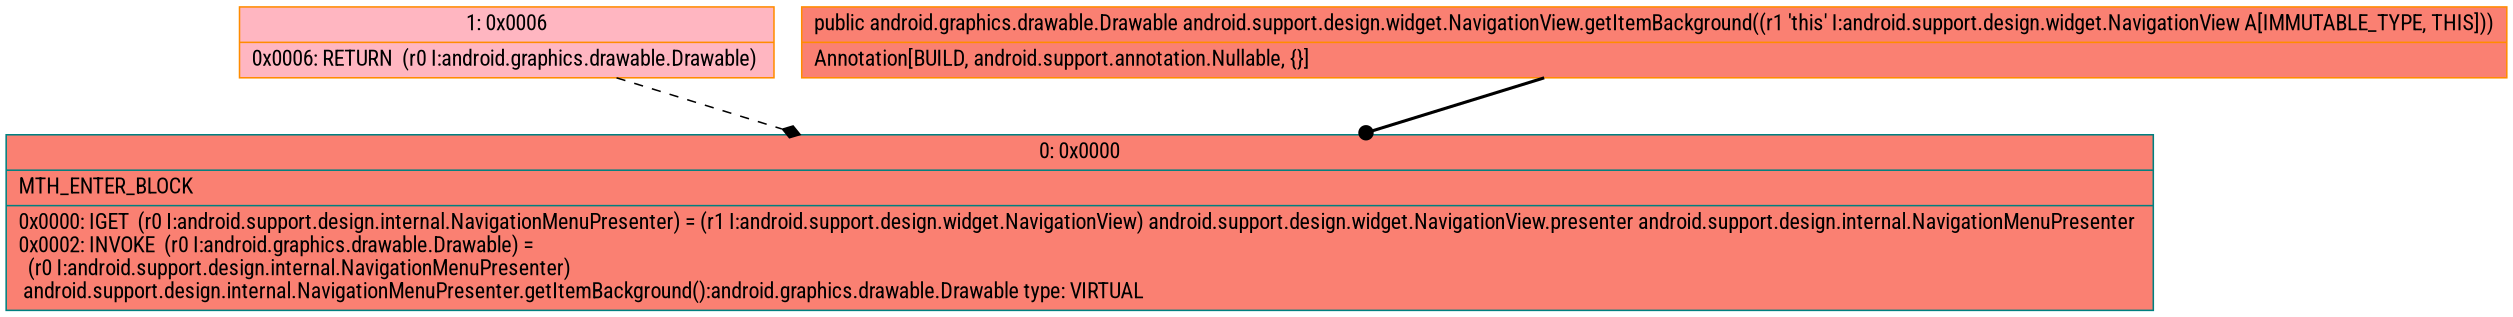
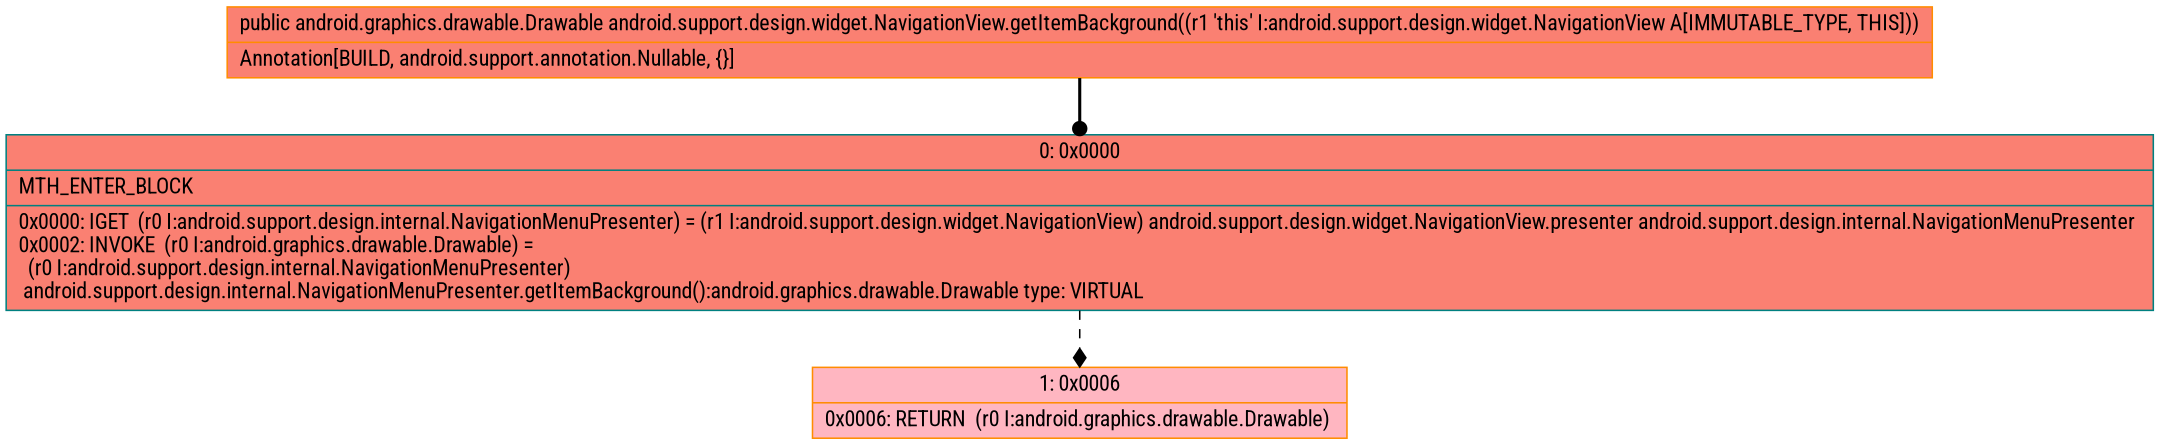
(699, 103) -> (1080, 329)
